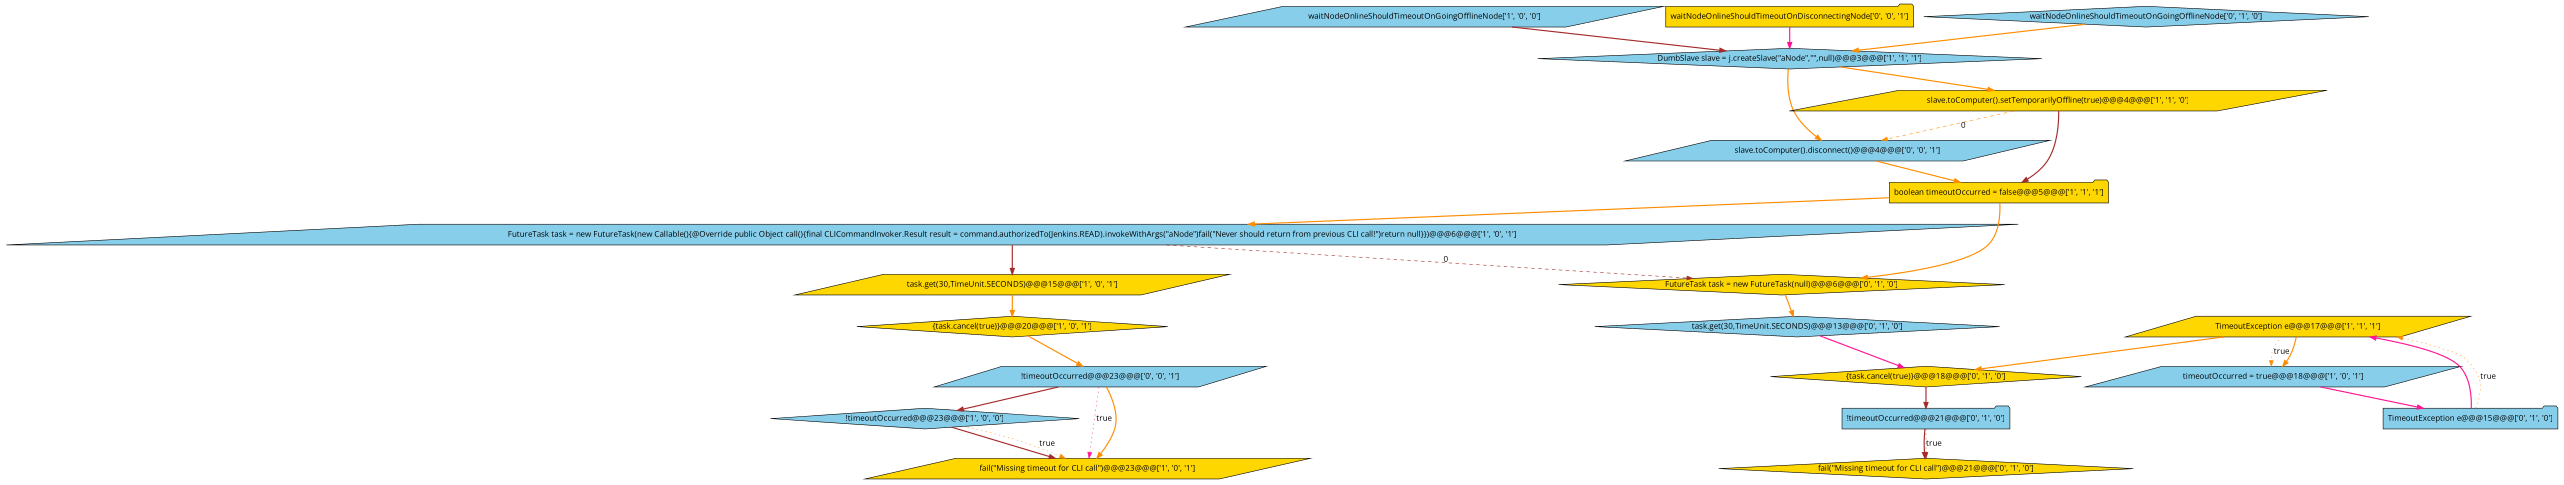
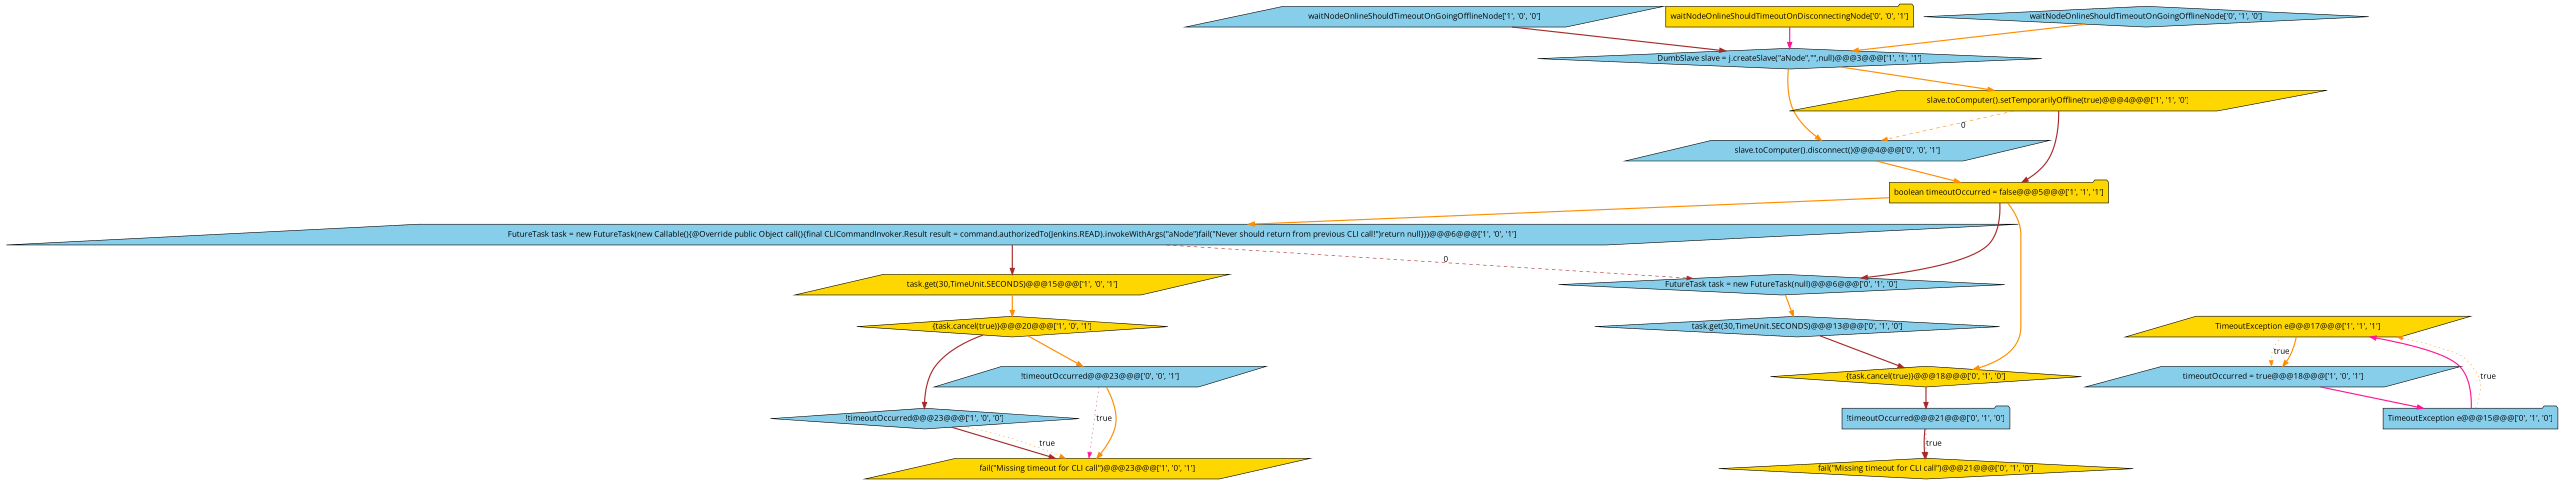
(1951, 262) -> (1951, 262)
(1782, 285) -> (1782, 285)
(1859, 351) -> (1859, 351)
(2102, 353) -> (2021, 295)
(1011, 398) -> (942, 359)
